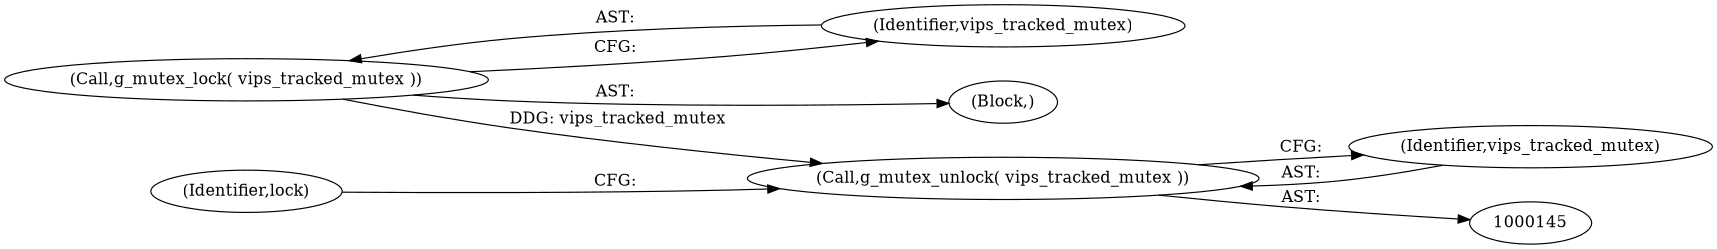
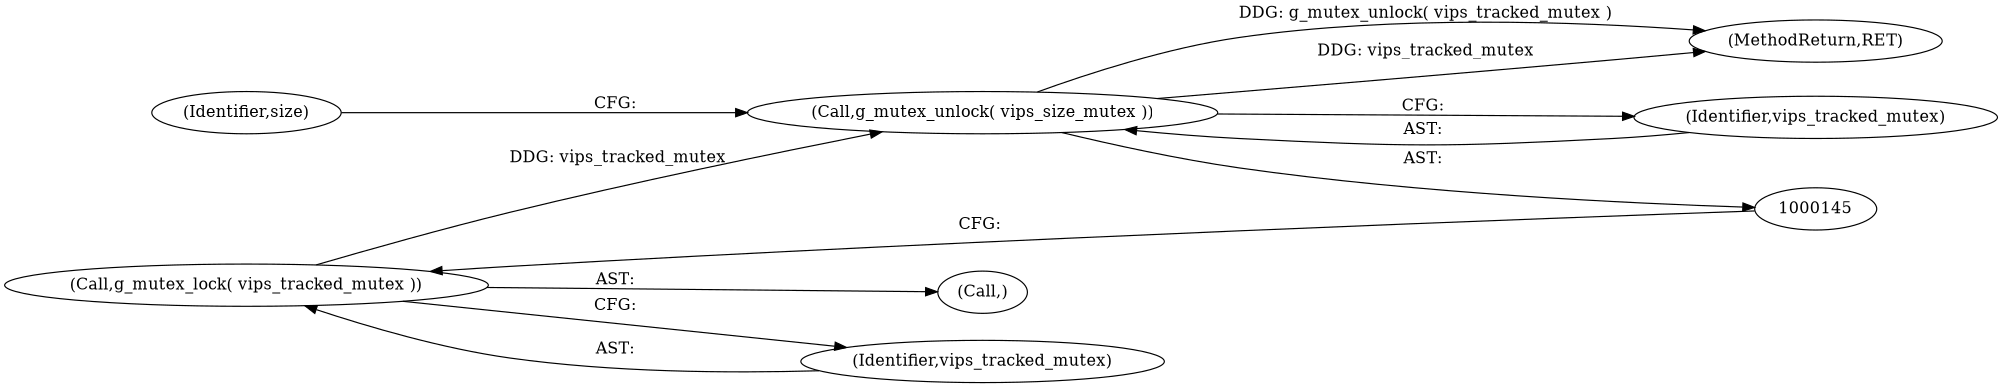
none -> (1816, 41)
(1003, 102) -> (983, 292)
(1003, 178) -> (983, 113)
(246, 191) -> (246, 113)
none -> (1098, 237)
